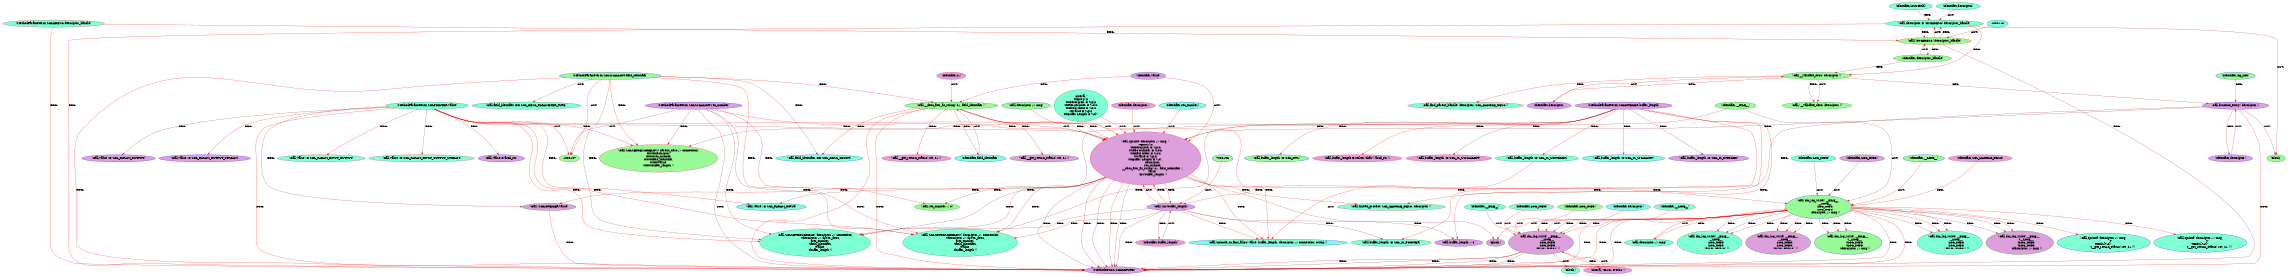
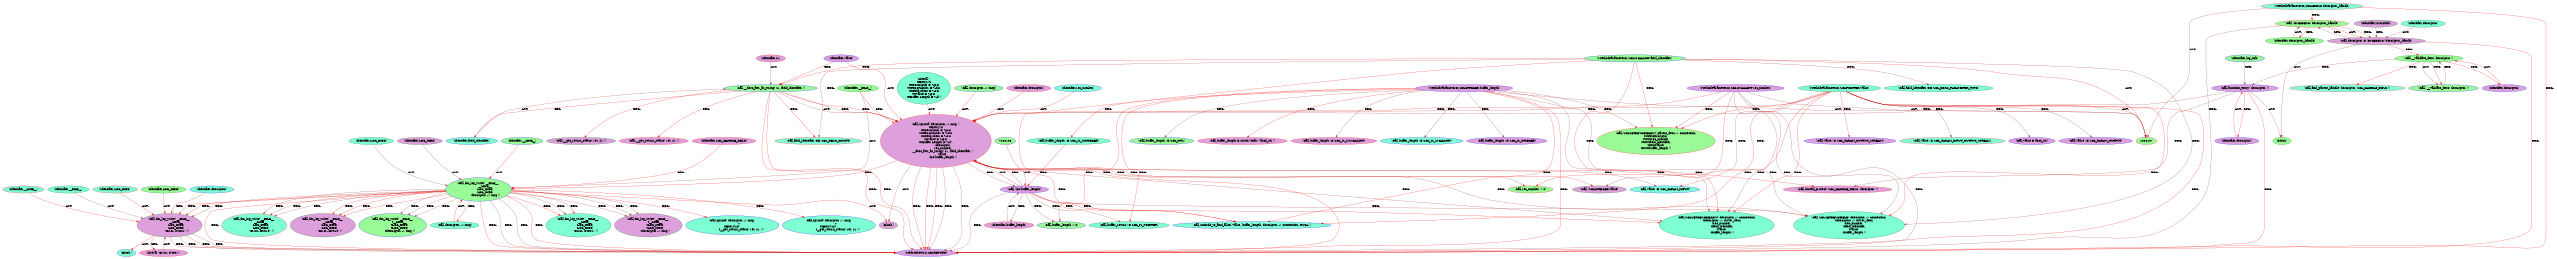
(1911, 6) -> (2376, 24)
(1935, 24) -> (2376, 41)
(1998, 24) -> none
(1926, 32) -> (2338, 32)
none -> (2190, 44)
(1871, 67) -> (2445, 73)
(581, 85) -> (1851, 67)
(1956, 85) -> (2326, 67)
(951, 106) -> (771, 88)
(1817, 106) -> (2444, 88)
none -> (1824, 110)
(321, 158) -> none
(819, 158) -> (818, 141)
(937, 207) -> (1530, 189)
(1391, 207) -> (1838, 189)
(1391, 243) -> (1129, 225)
(1459, 243) -> (1061, 225)
(798, 268) -> (1353, 246)
